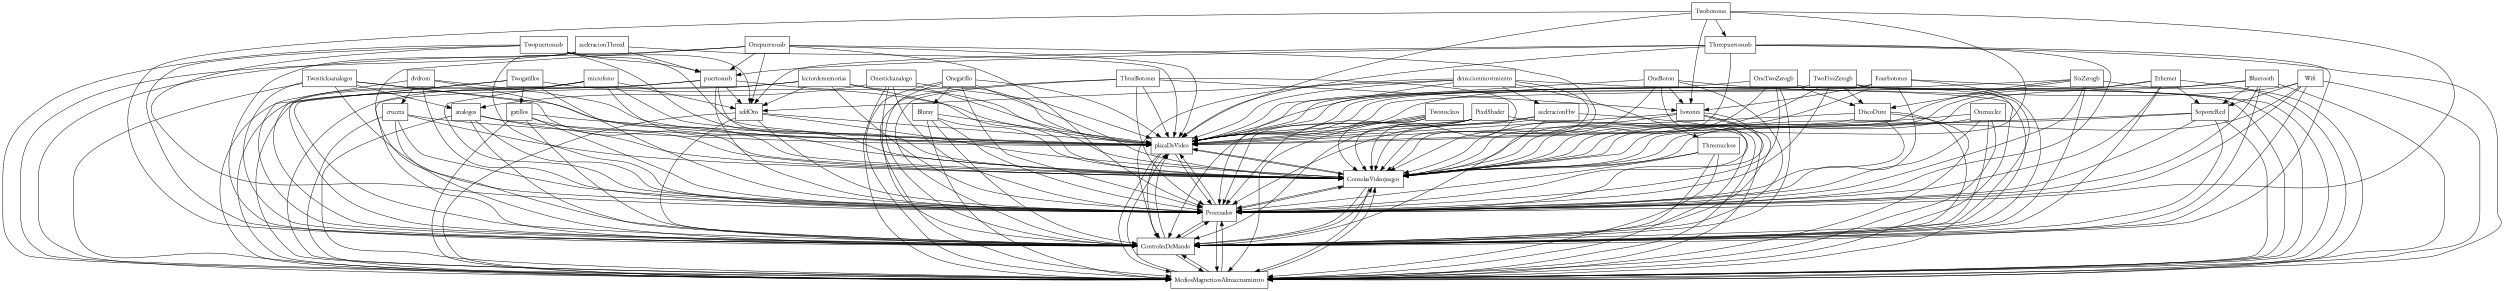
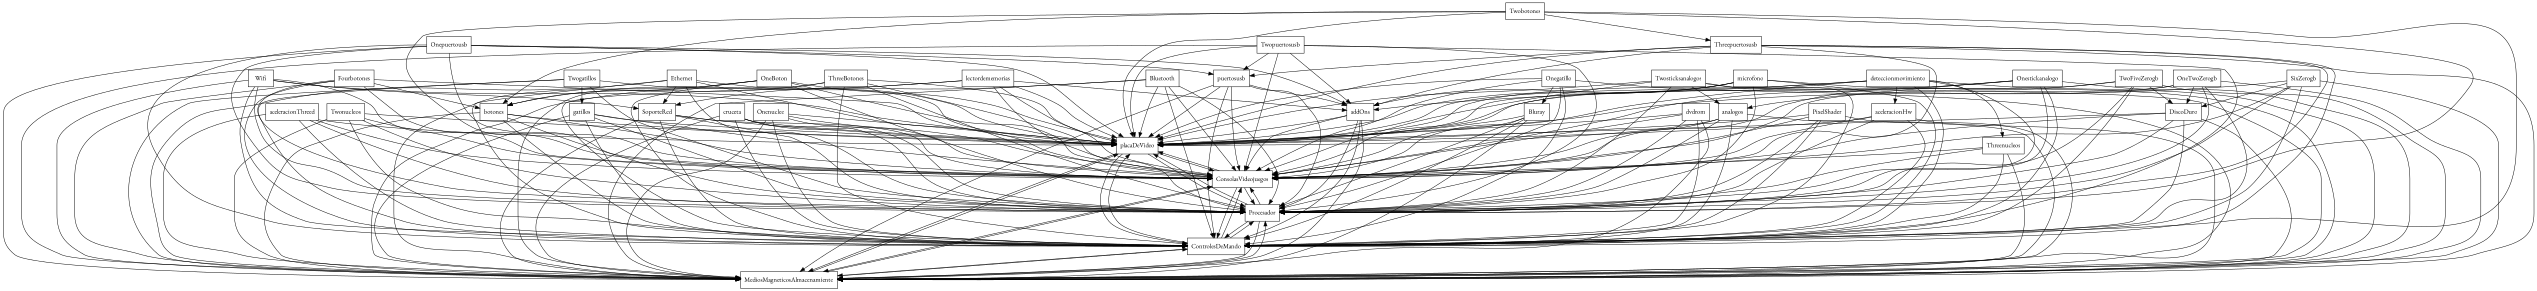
(662, 61) -> (737, 171)
(410, 93) -> (1307, 256)
